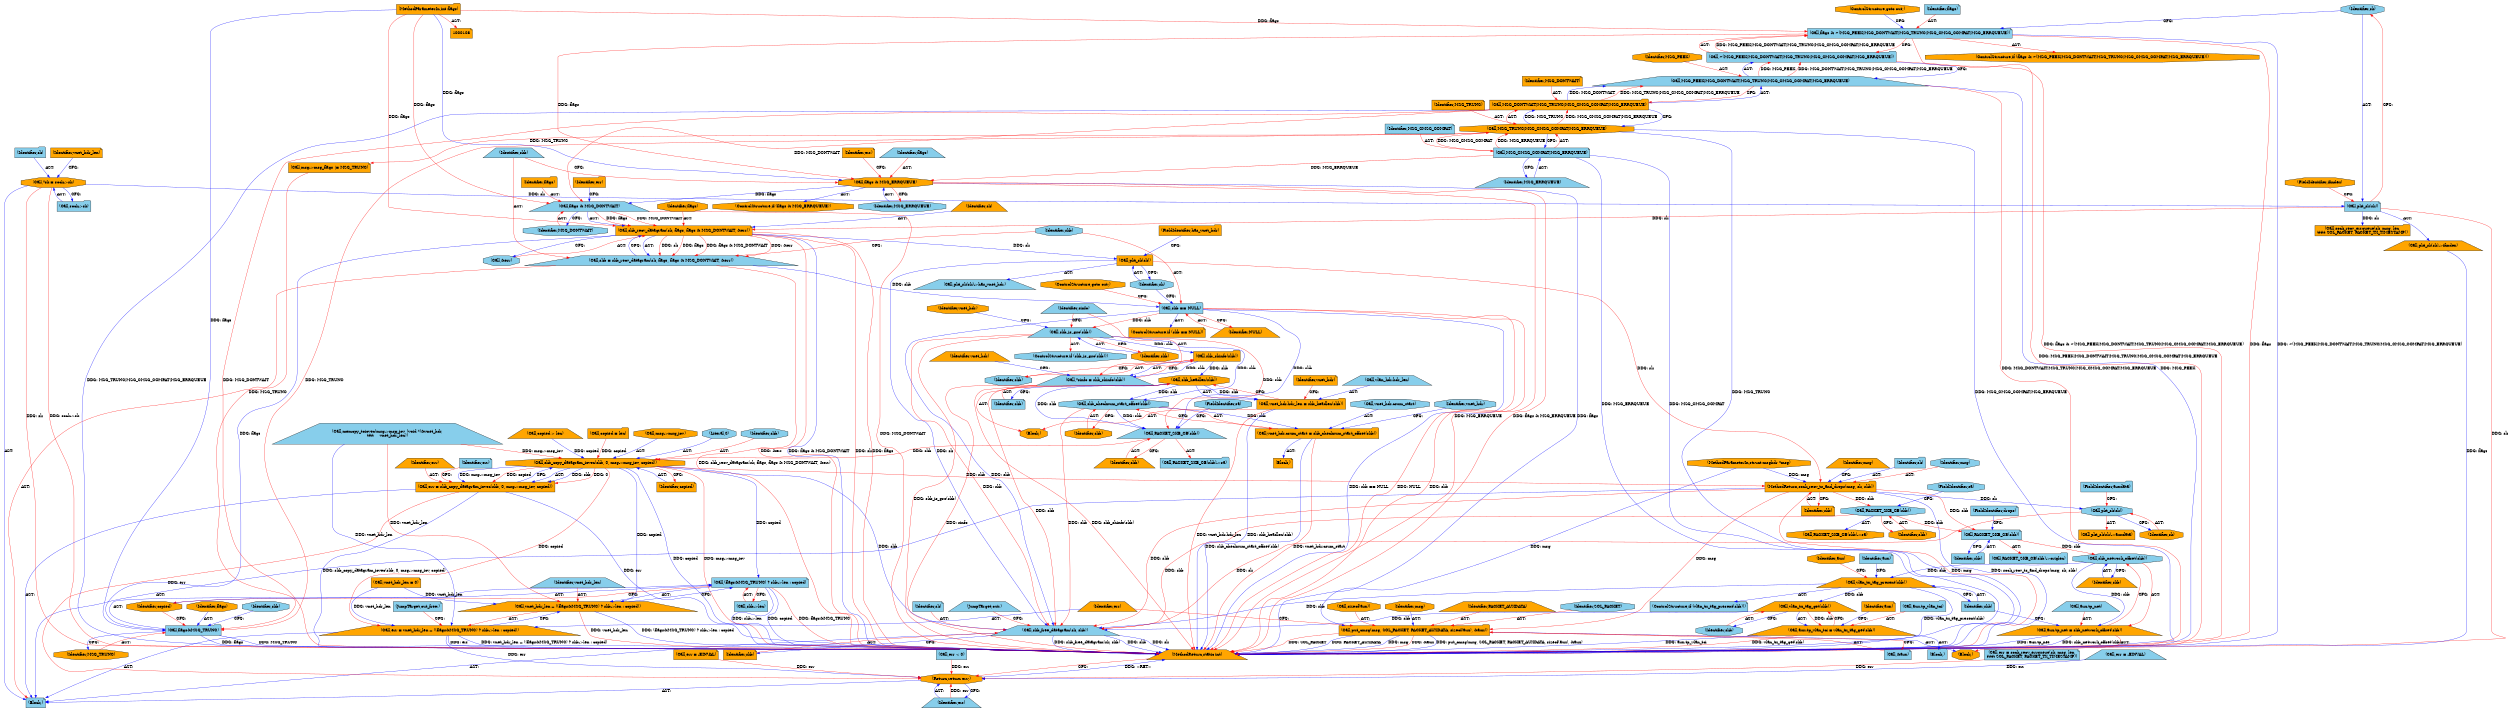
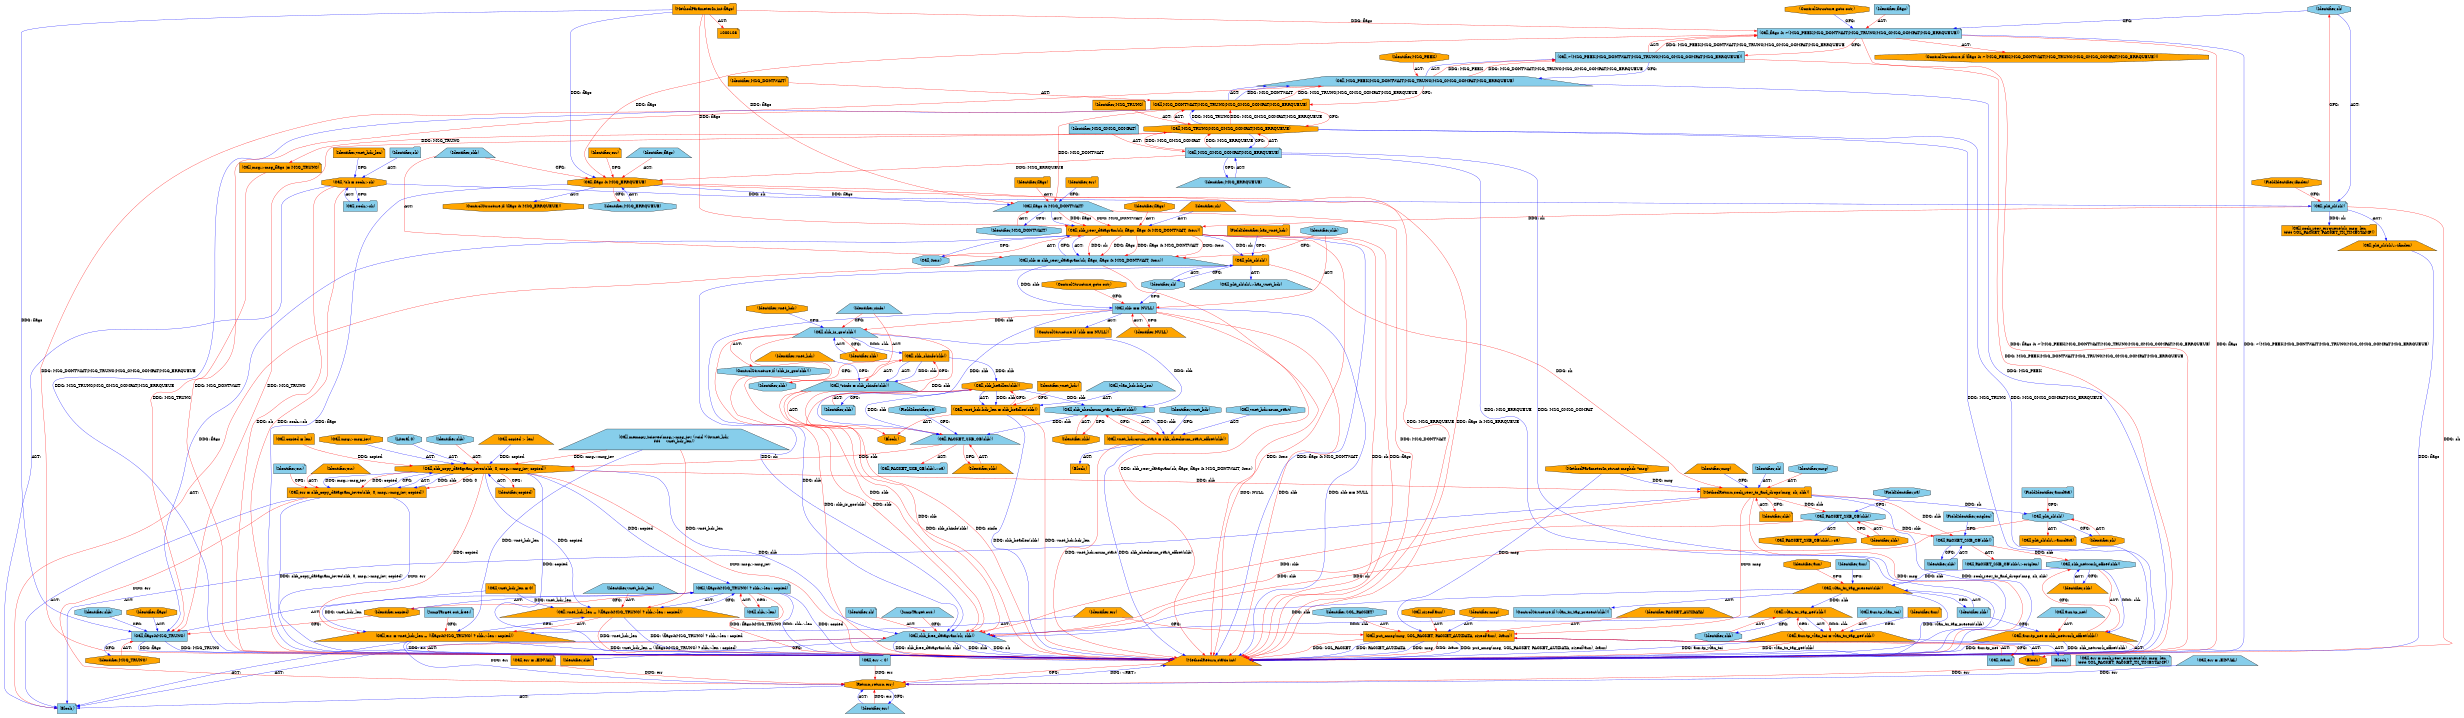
(1653, 122) -> (1329, 118)
(1067, 511) -> (845, 491)
(1995, 511) -> (1969, 517)
